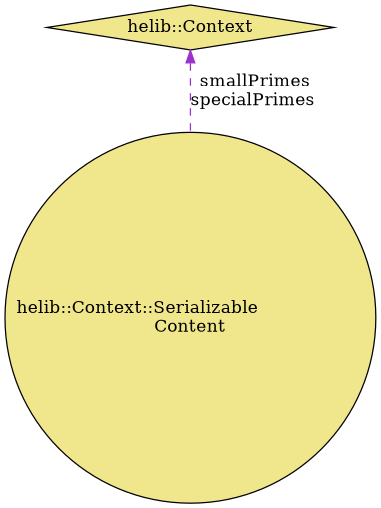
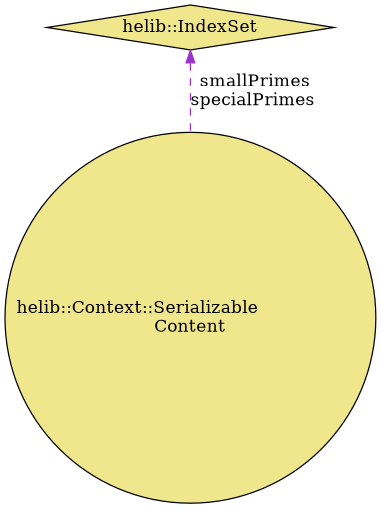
(190, 27) -> (190, 27)
